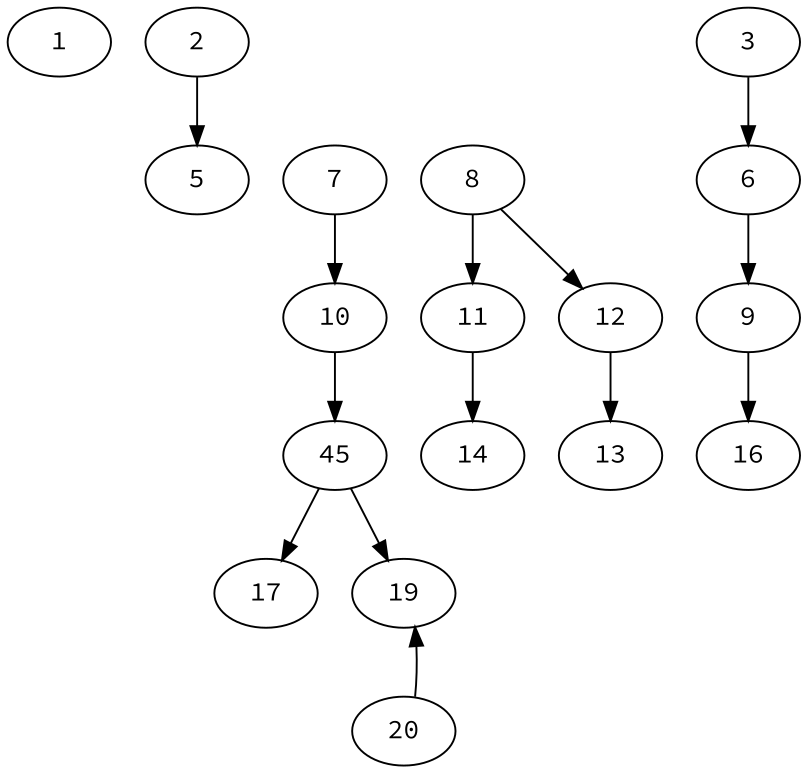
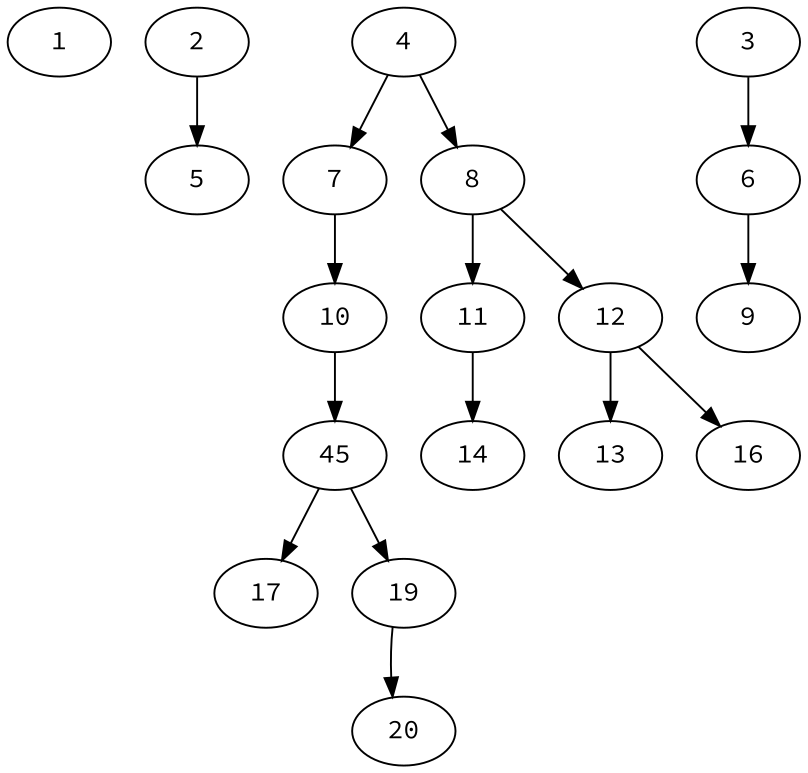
none -> (404, 42)
(748, 377) -> (672, 380)
(417, 672) -> (391, 652)
